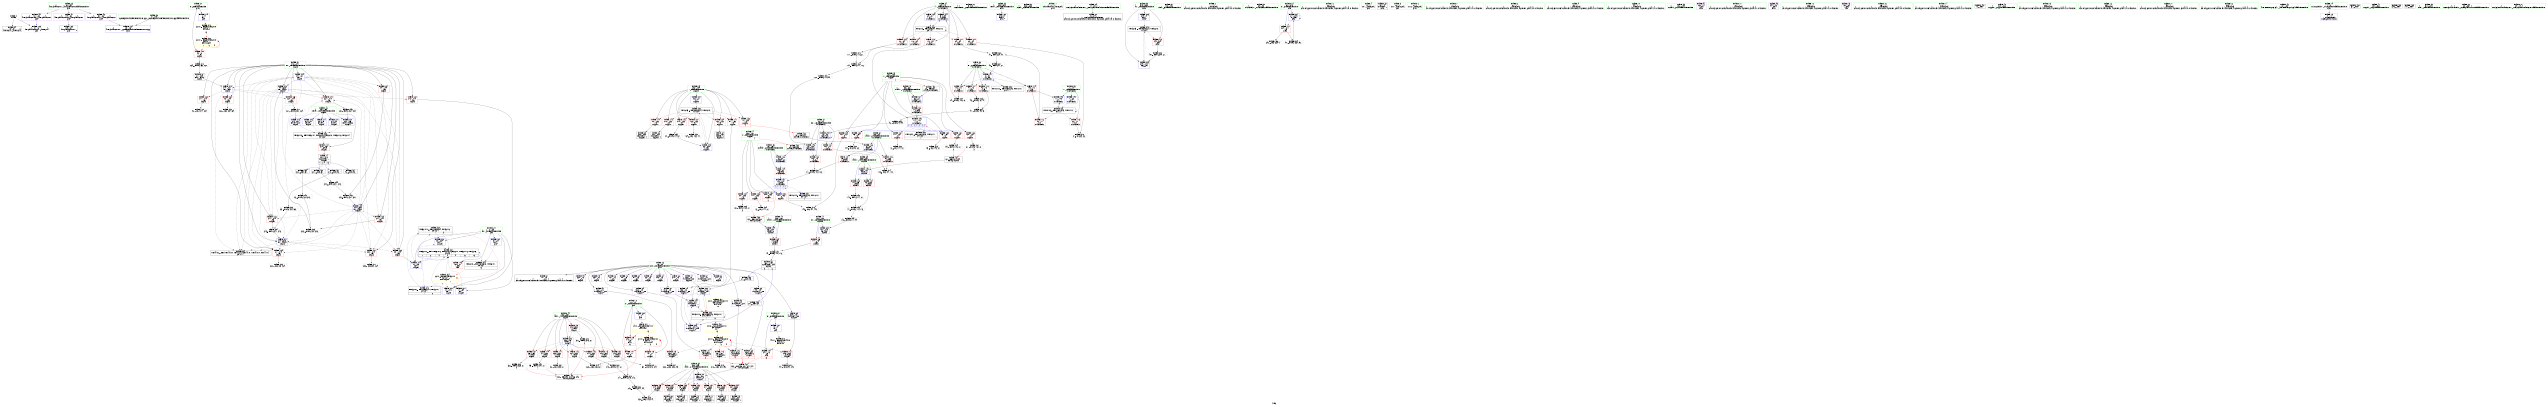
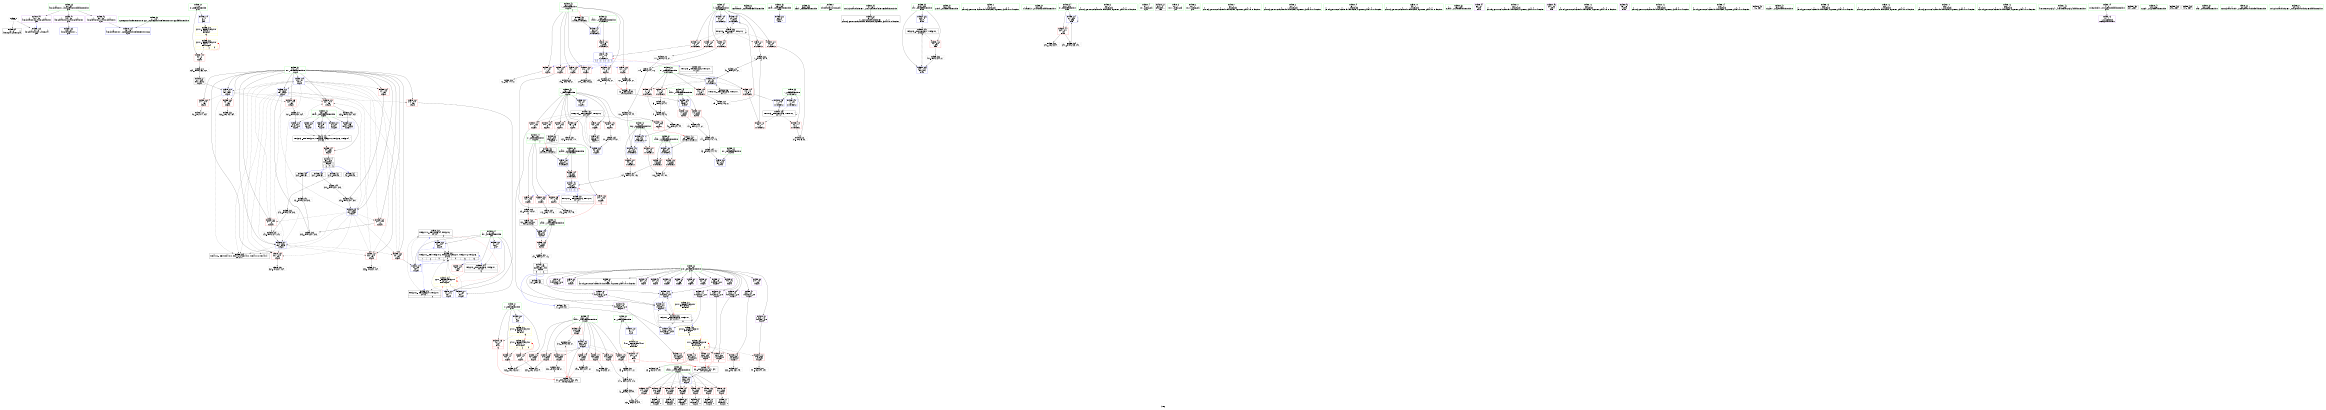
(642, 135) -> none
(816, 242) -> none
